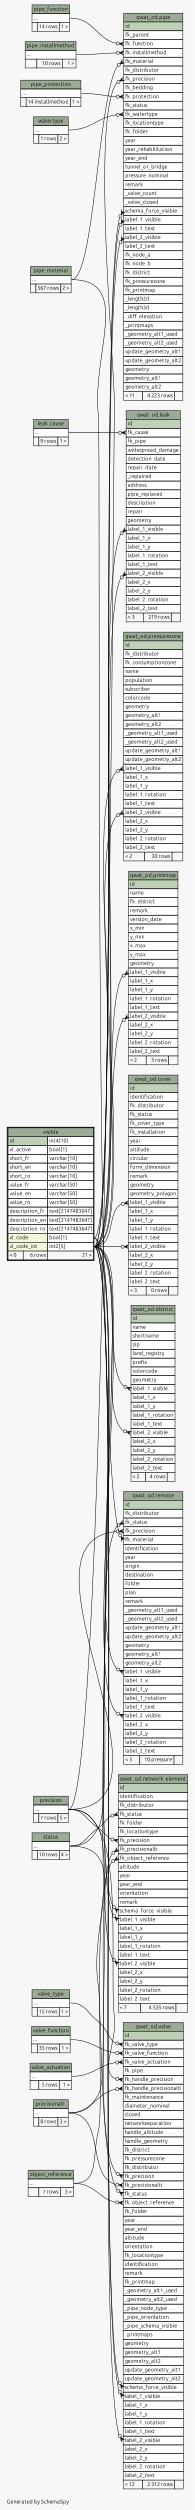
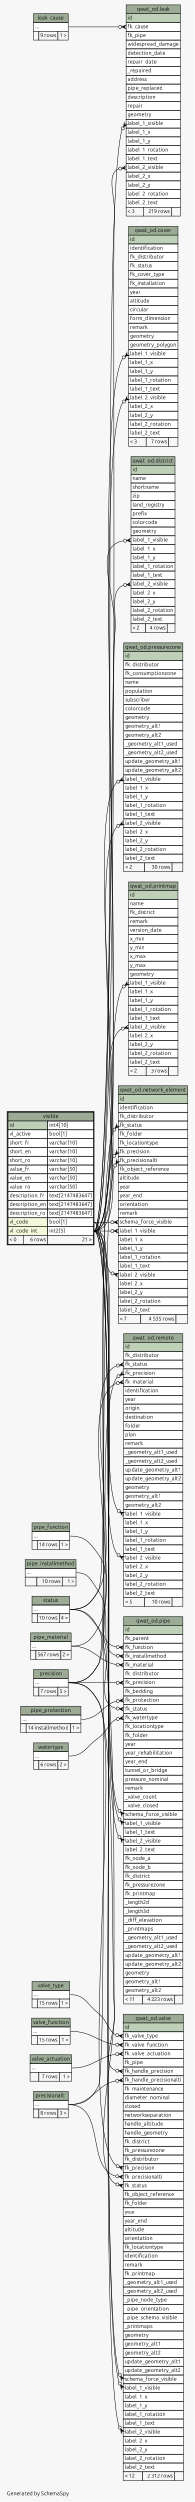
(48, 139) -> (48, 1765)
(159, 1290) -> (159, 442)
none -> (106, 1652)
(158, 1760) -> (161, 1602)
(48, 2048) -> (48, 2040)
(50, 2085) -> (50, 2077)
(51, 2183) -> none
